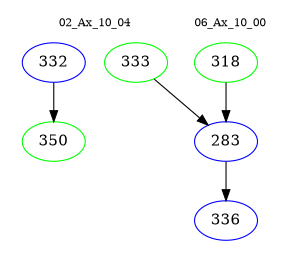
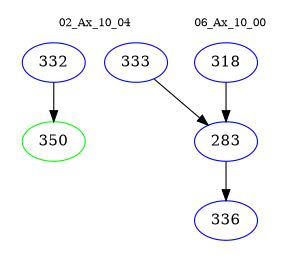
(136, 63) -> (136, 63)
(226, 63) -> (226, 63)
